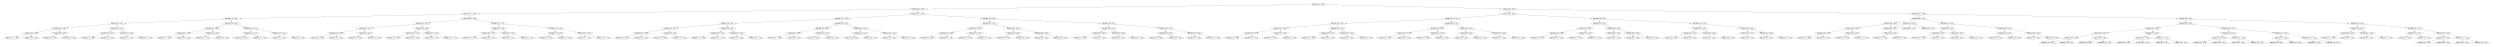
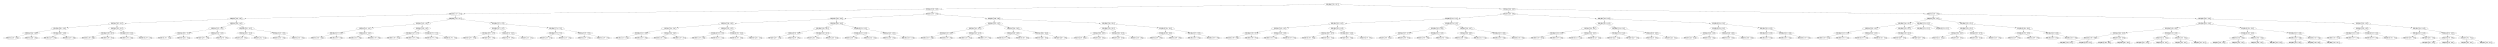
none -> (1633, 38)
(2333, 43) -> none
